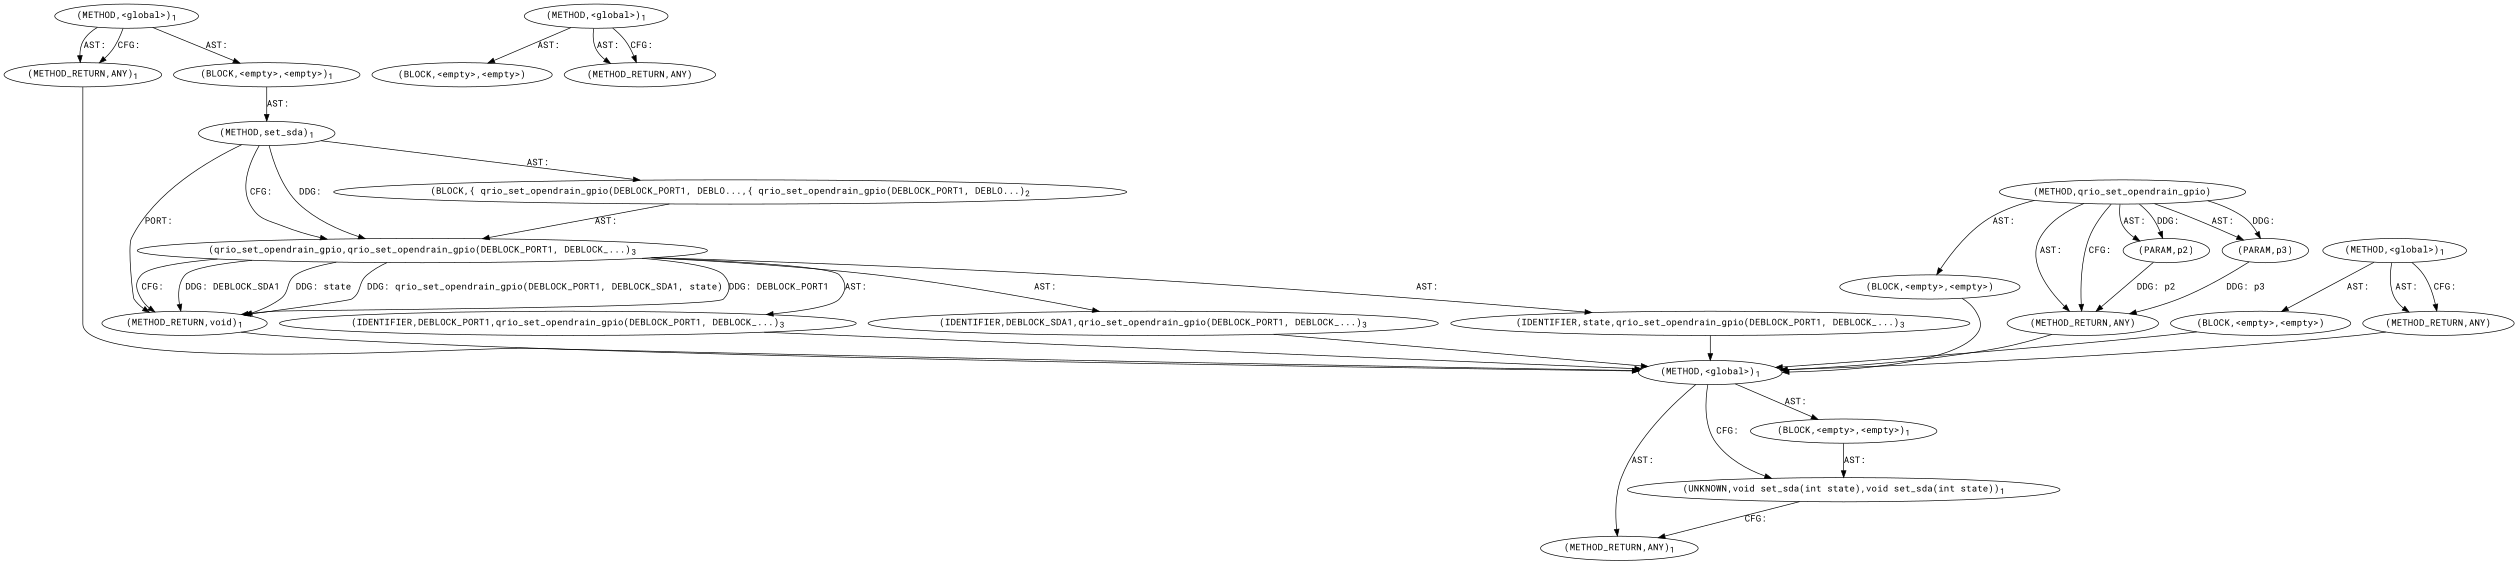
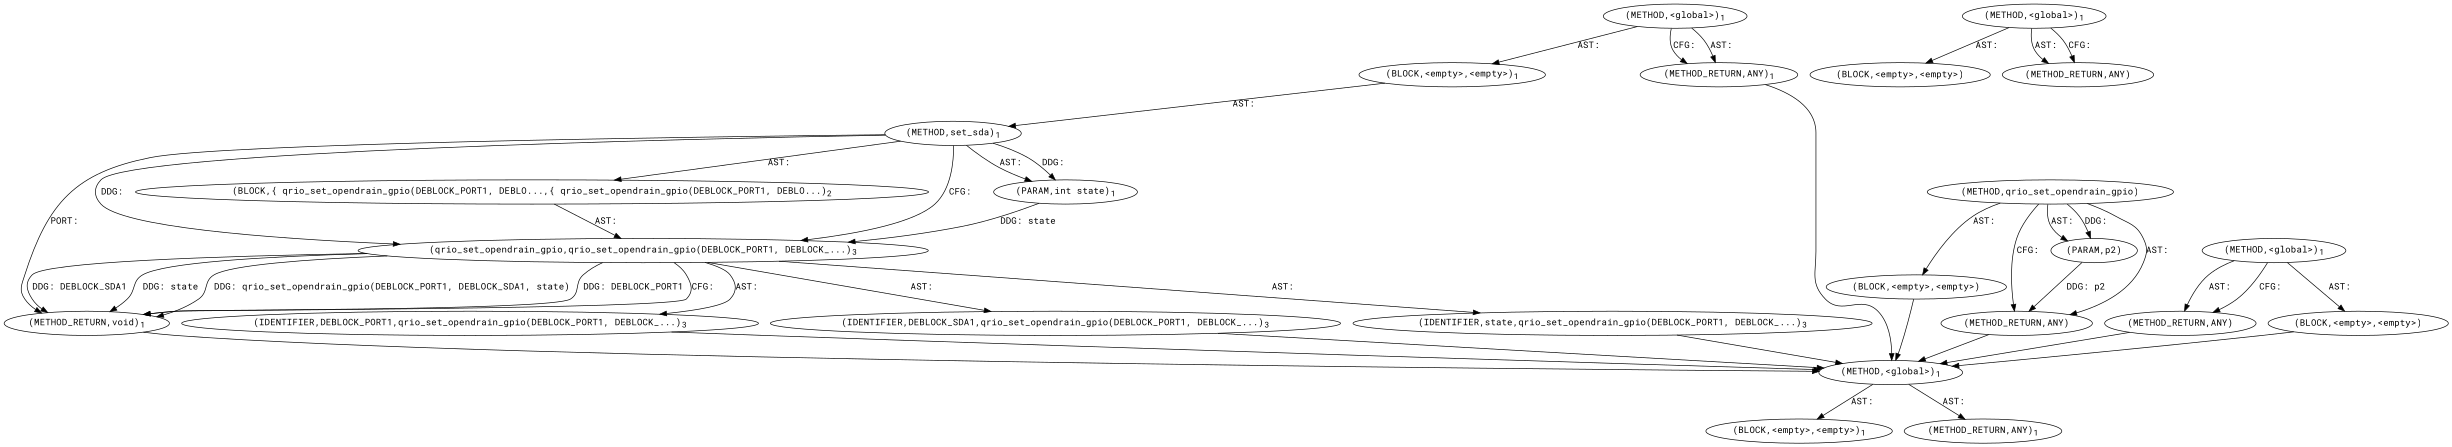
none -> (1066, 192)
(2265, 251) -> none
(1844, 490) -> none
